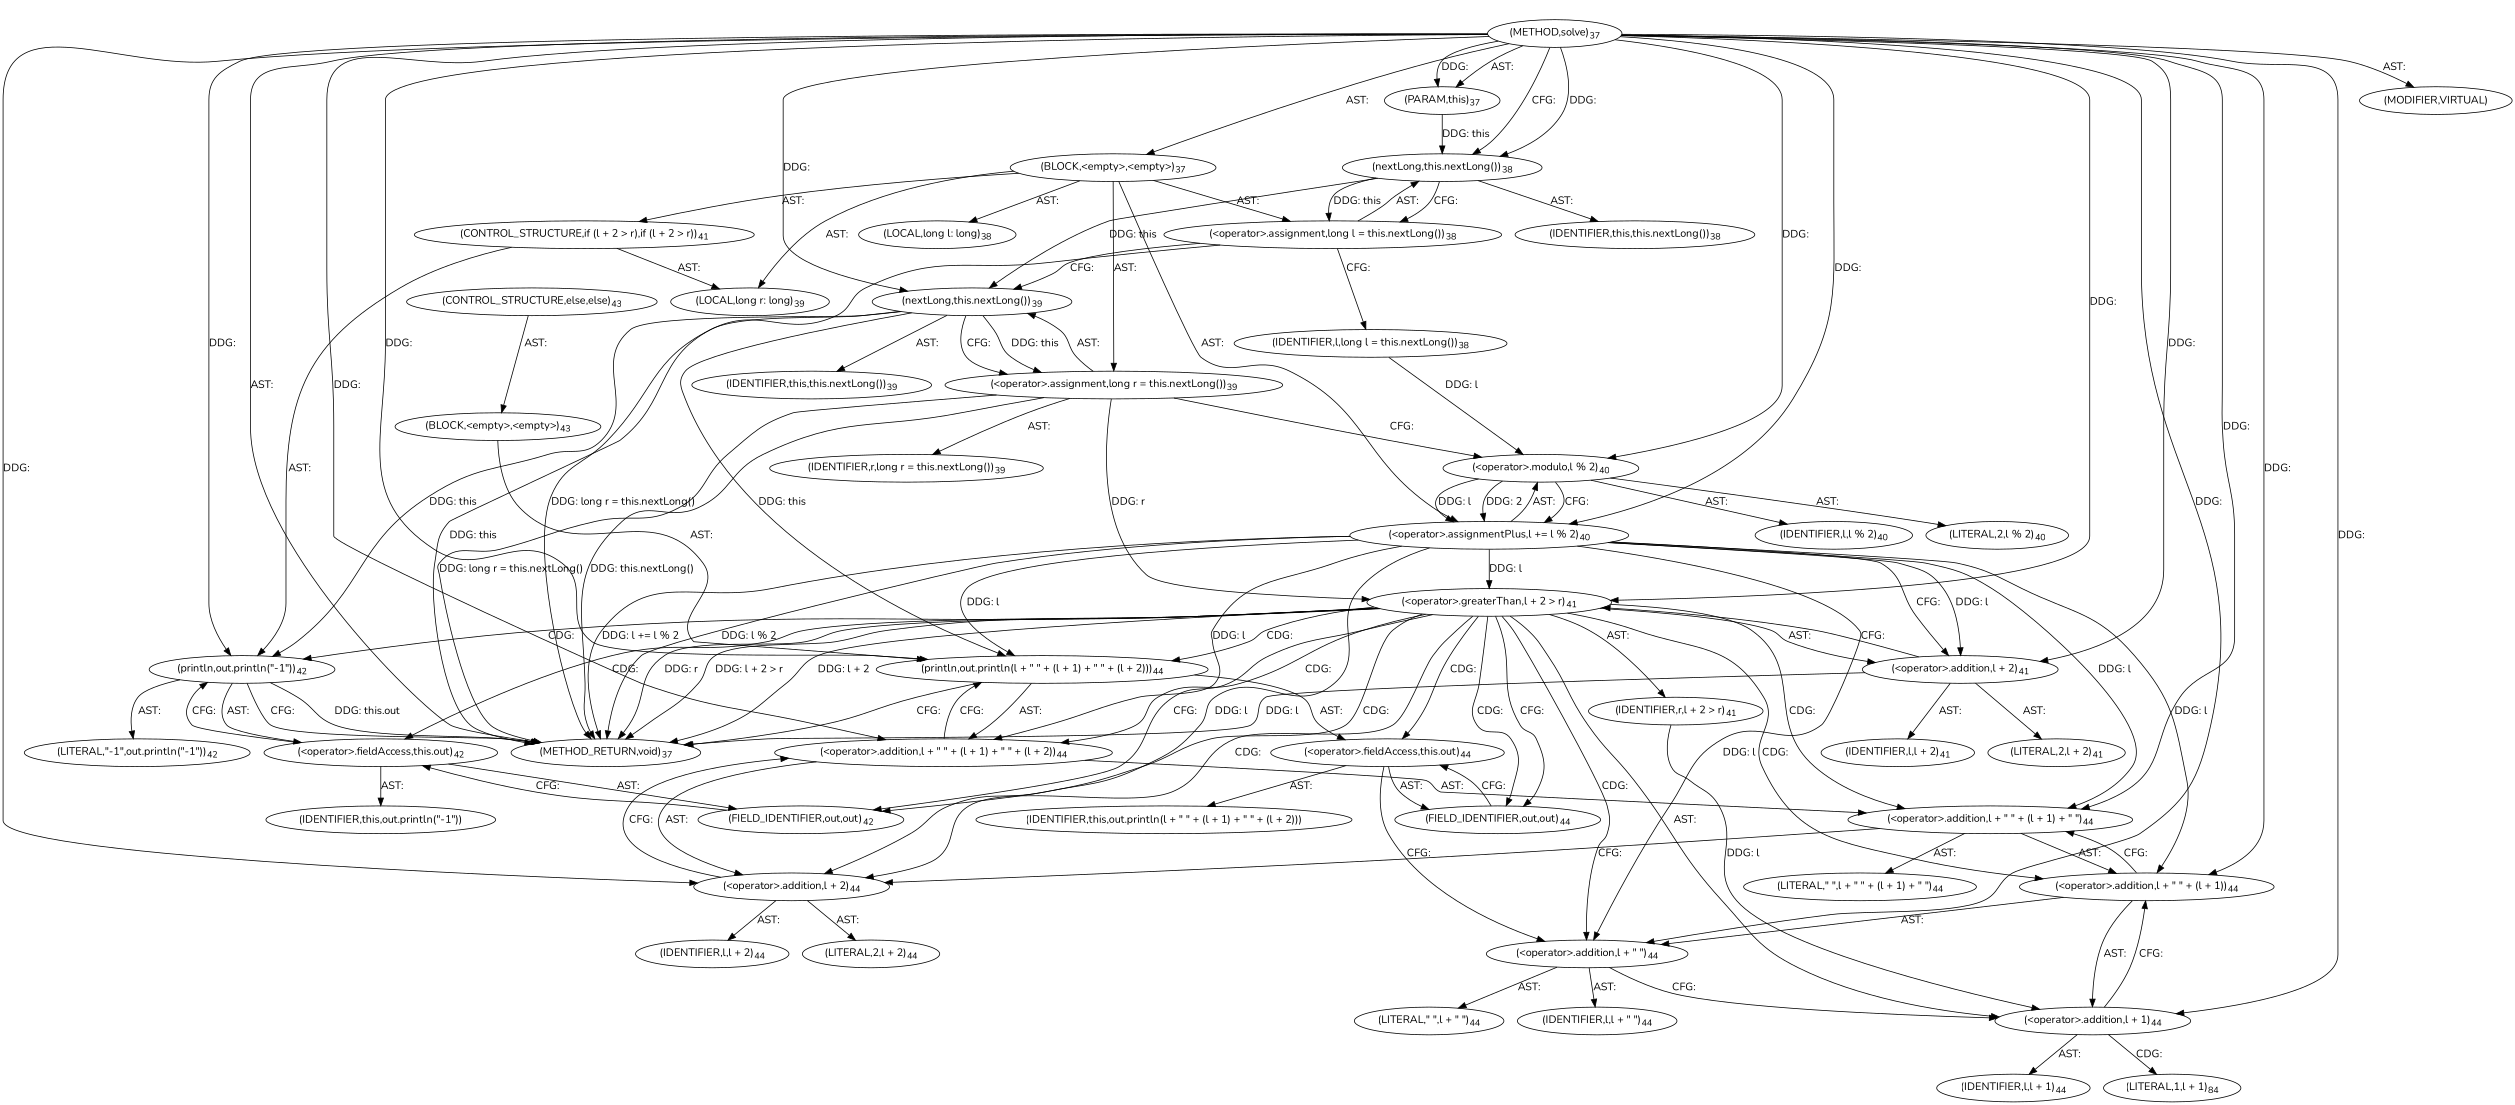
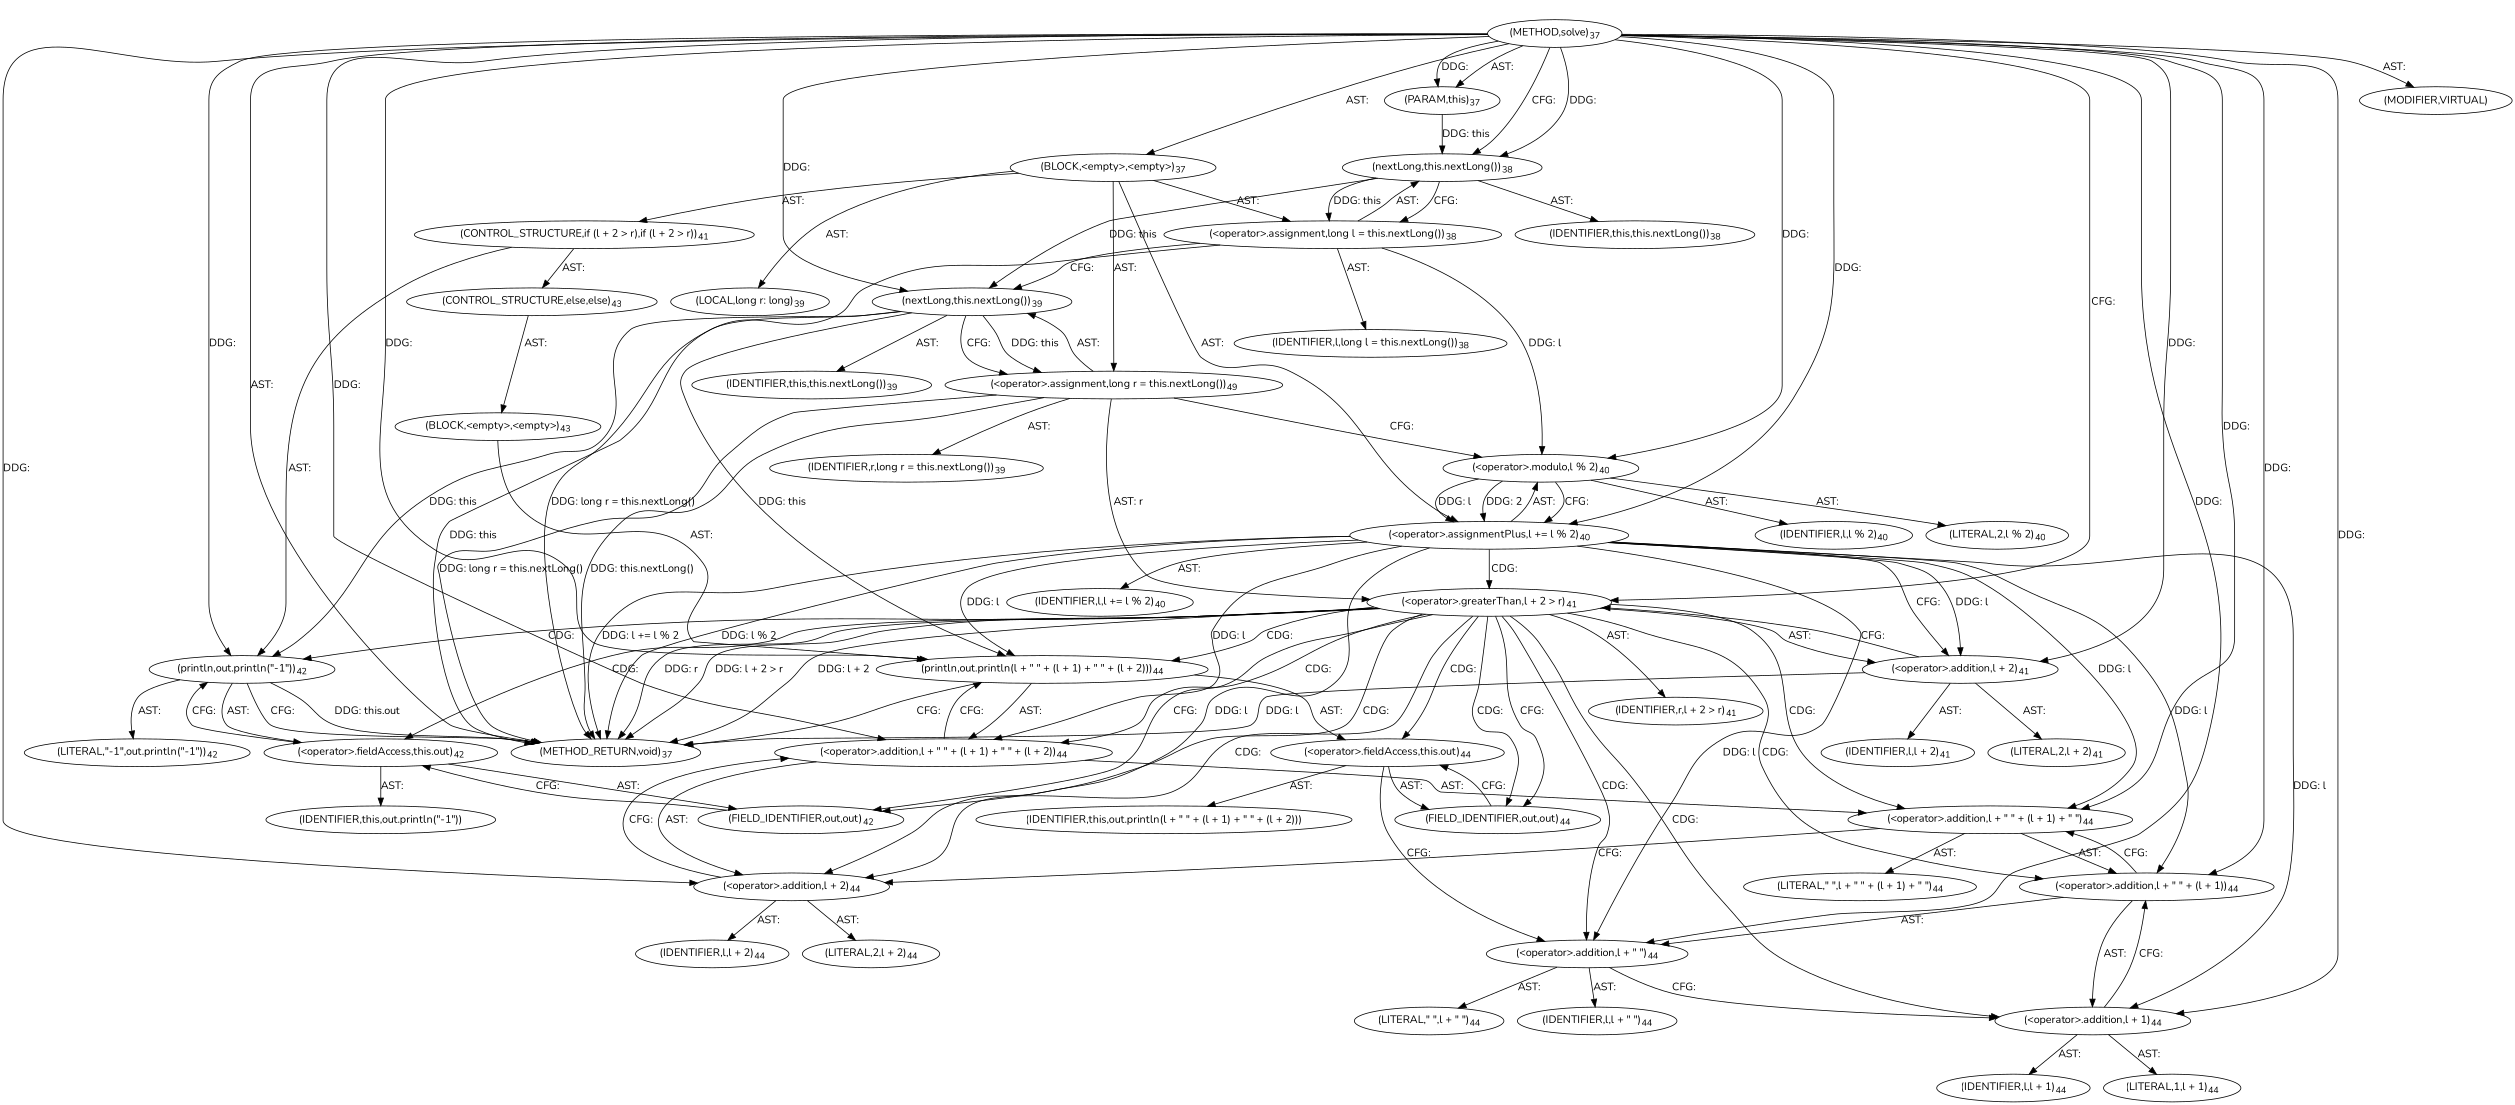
(937, 235) -> none
(664, 267) -> (561, 265)
(1360, 268) -> (1360, 268)
(2105, 302) -> (2105, 302)
(1232, 384) -> (1232, 384)
(1453, 404) -> (1502, 316)
(1128, 502) -> (1128, 502)
(1506, 569) -> (1506, 569)
none -> (1100, 602)
(1687, 820) -> (1687, 820)
(1795, 937) -> (2199, 554)
(2151, 1054) -> (2151, 1054)
(2213, 1087) -> (2213, 1087)
